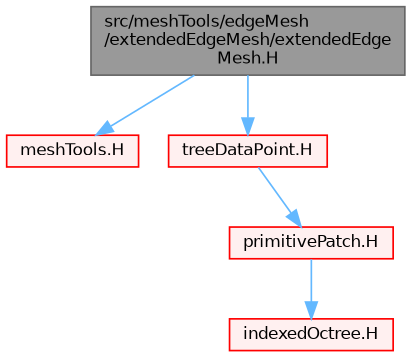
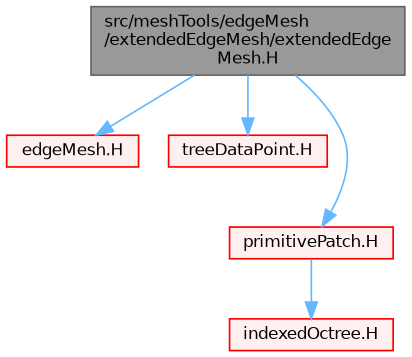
(73, 151) -> (73, 151)
(275, 190) -> (343, 137)
